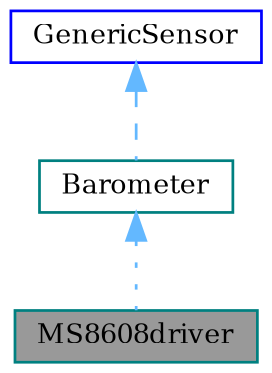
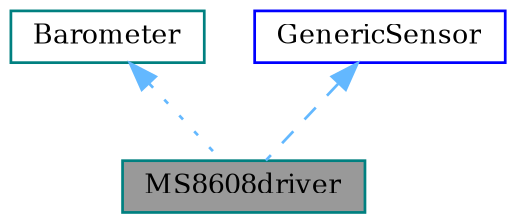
(136, 126) -> (302, 122)
